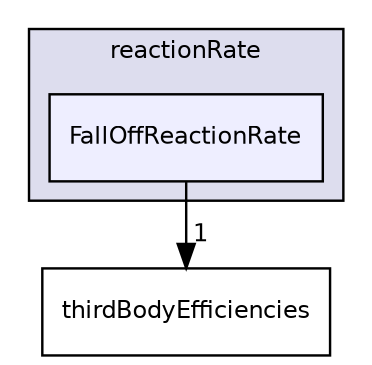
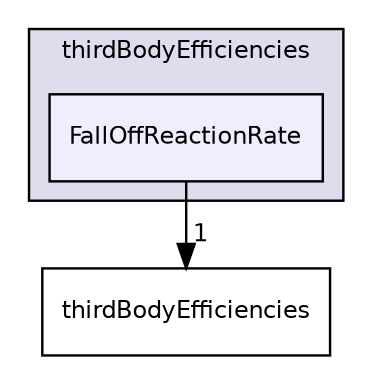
(186, 52) -> (186, 52)
